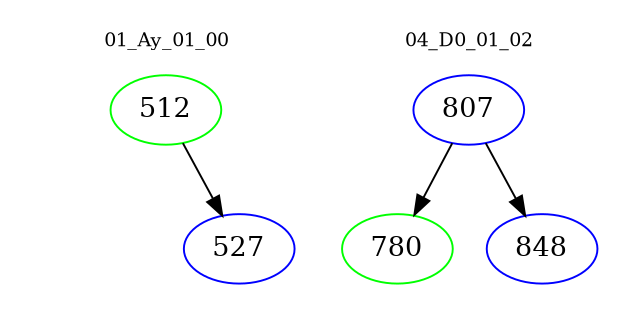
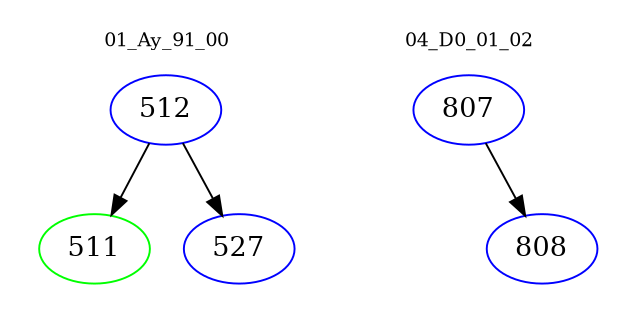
(167, 41) -> (167, 41)
(166, 110) -> (166, 110)
none -> (95, 249)
(397, 249) -> none
(542, 249) -> (542, 249)
